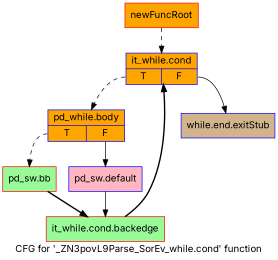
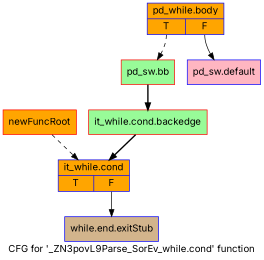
(106, 86) -> none
(105, 201) -> none
